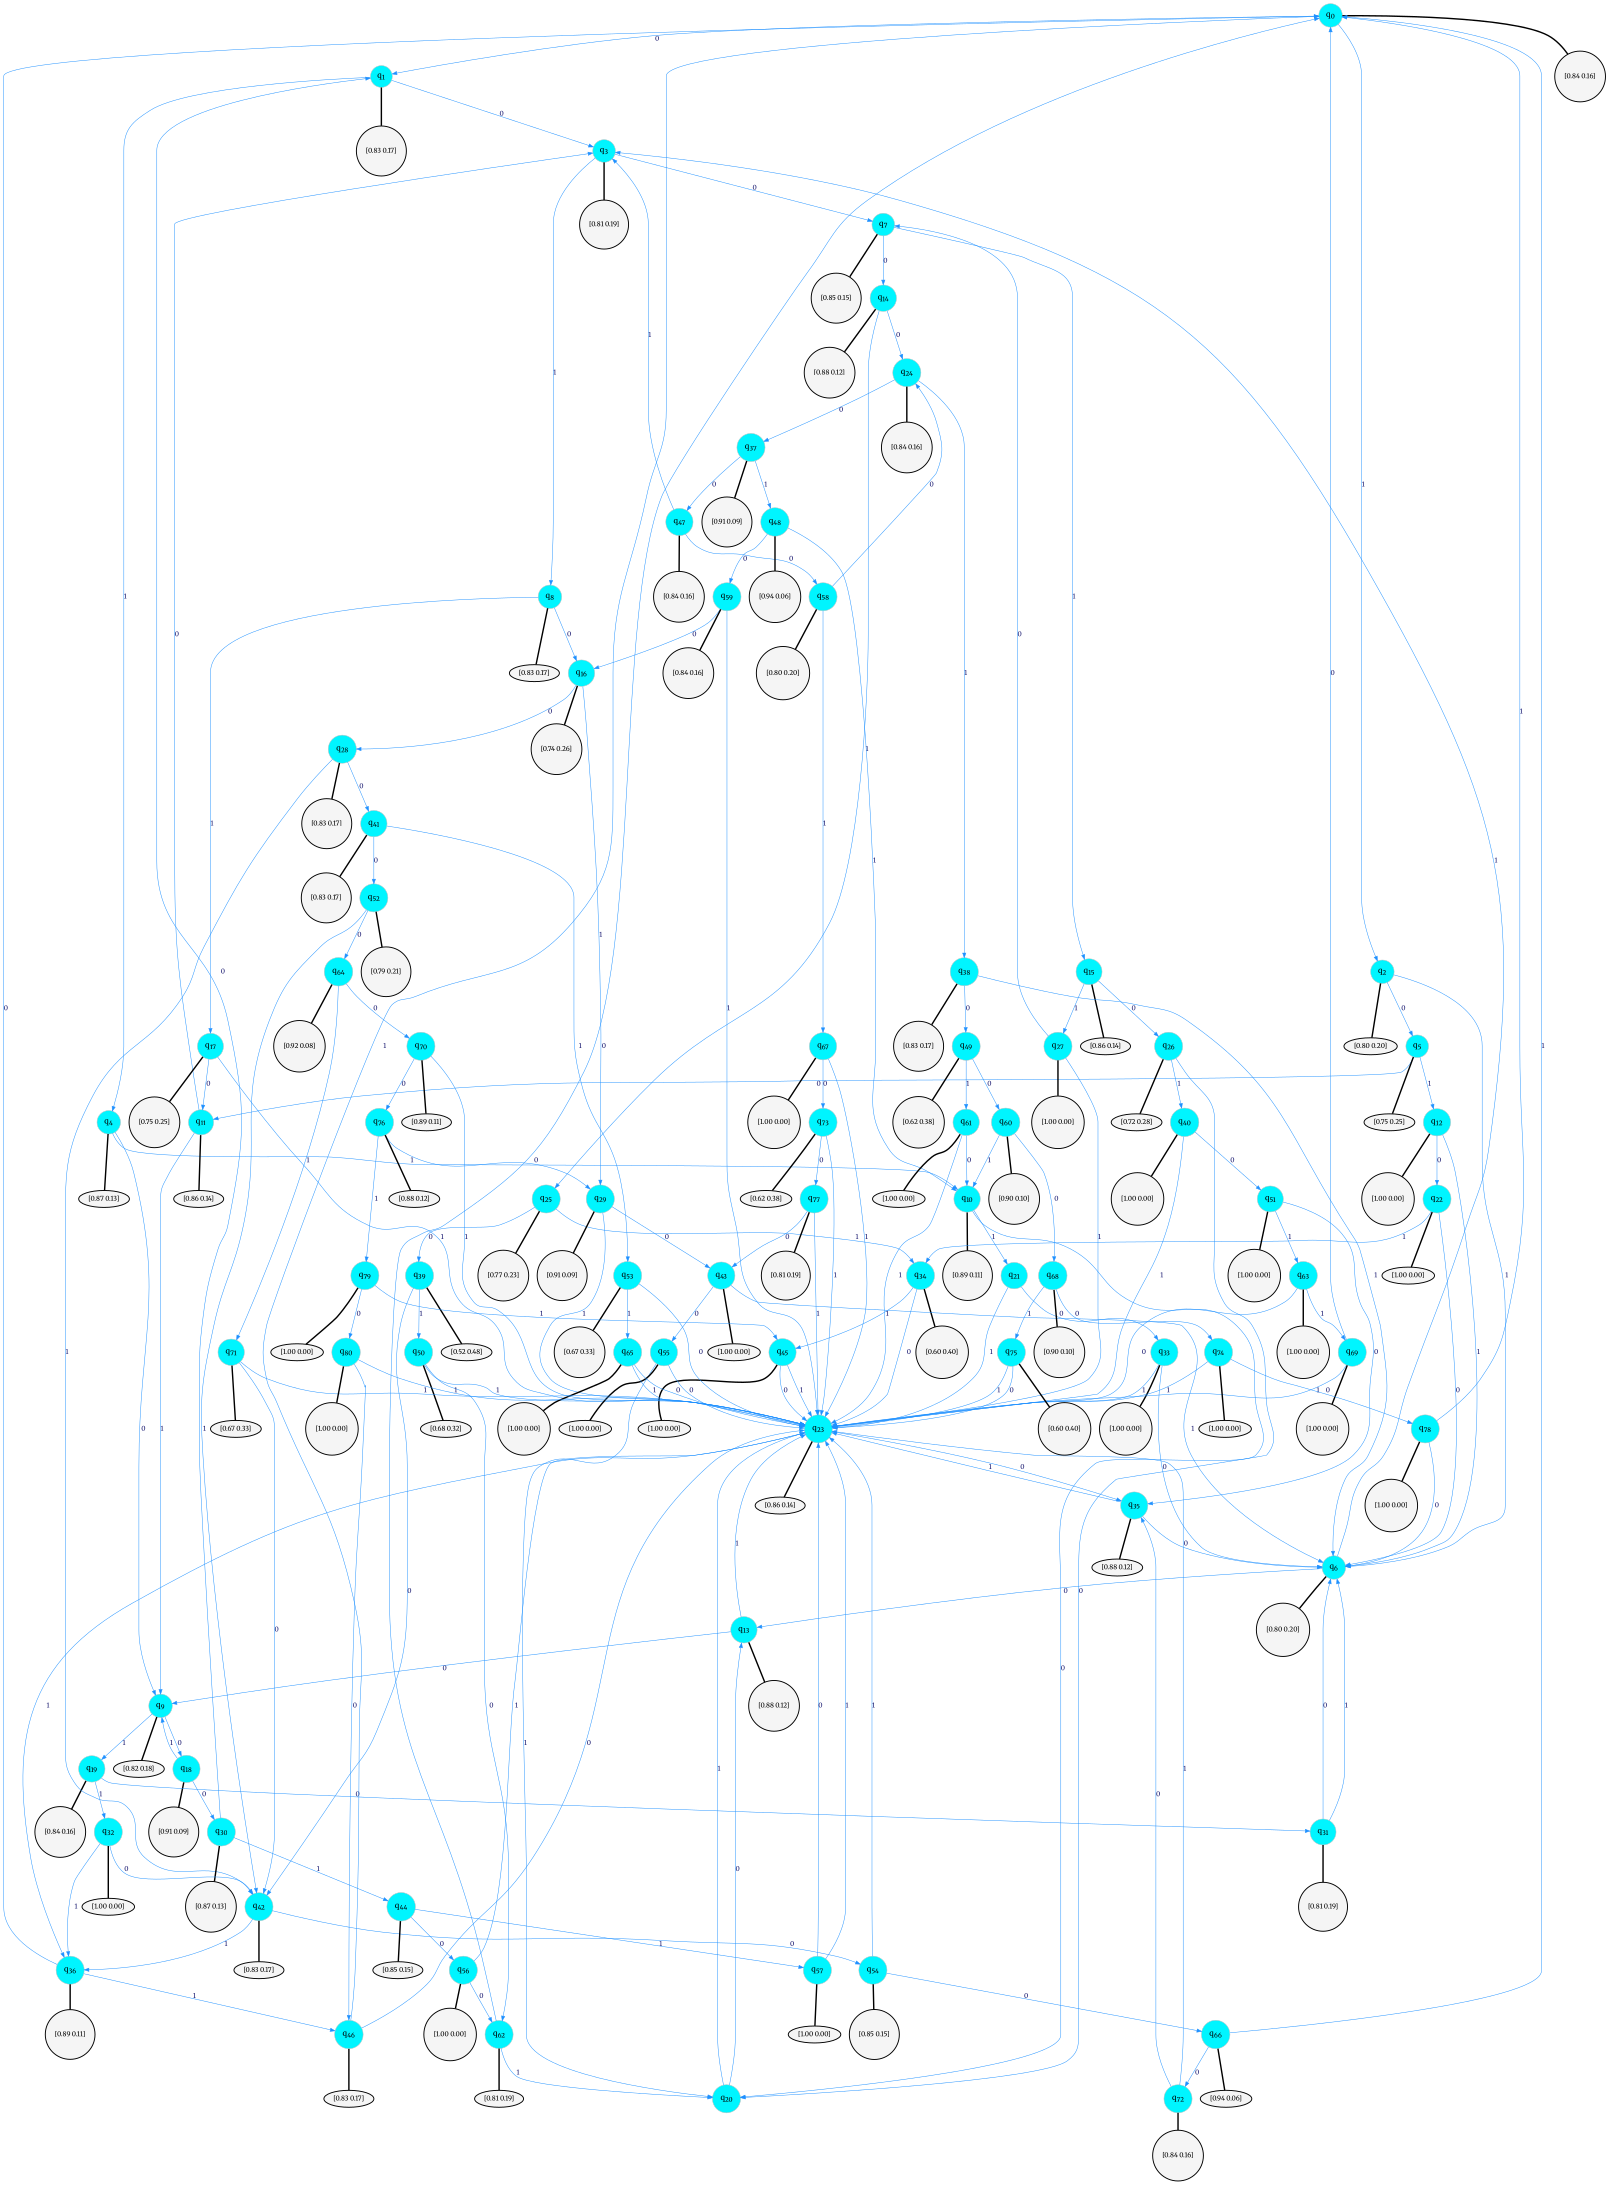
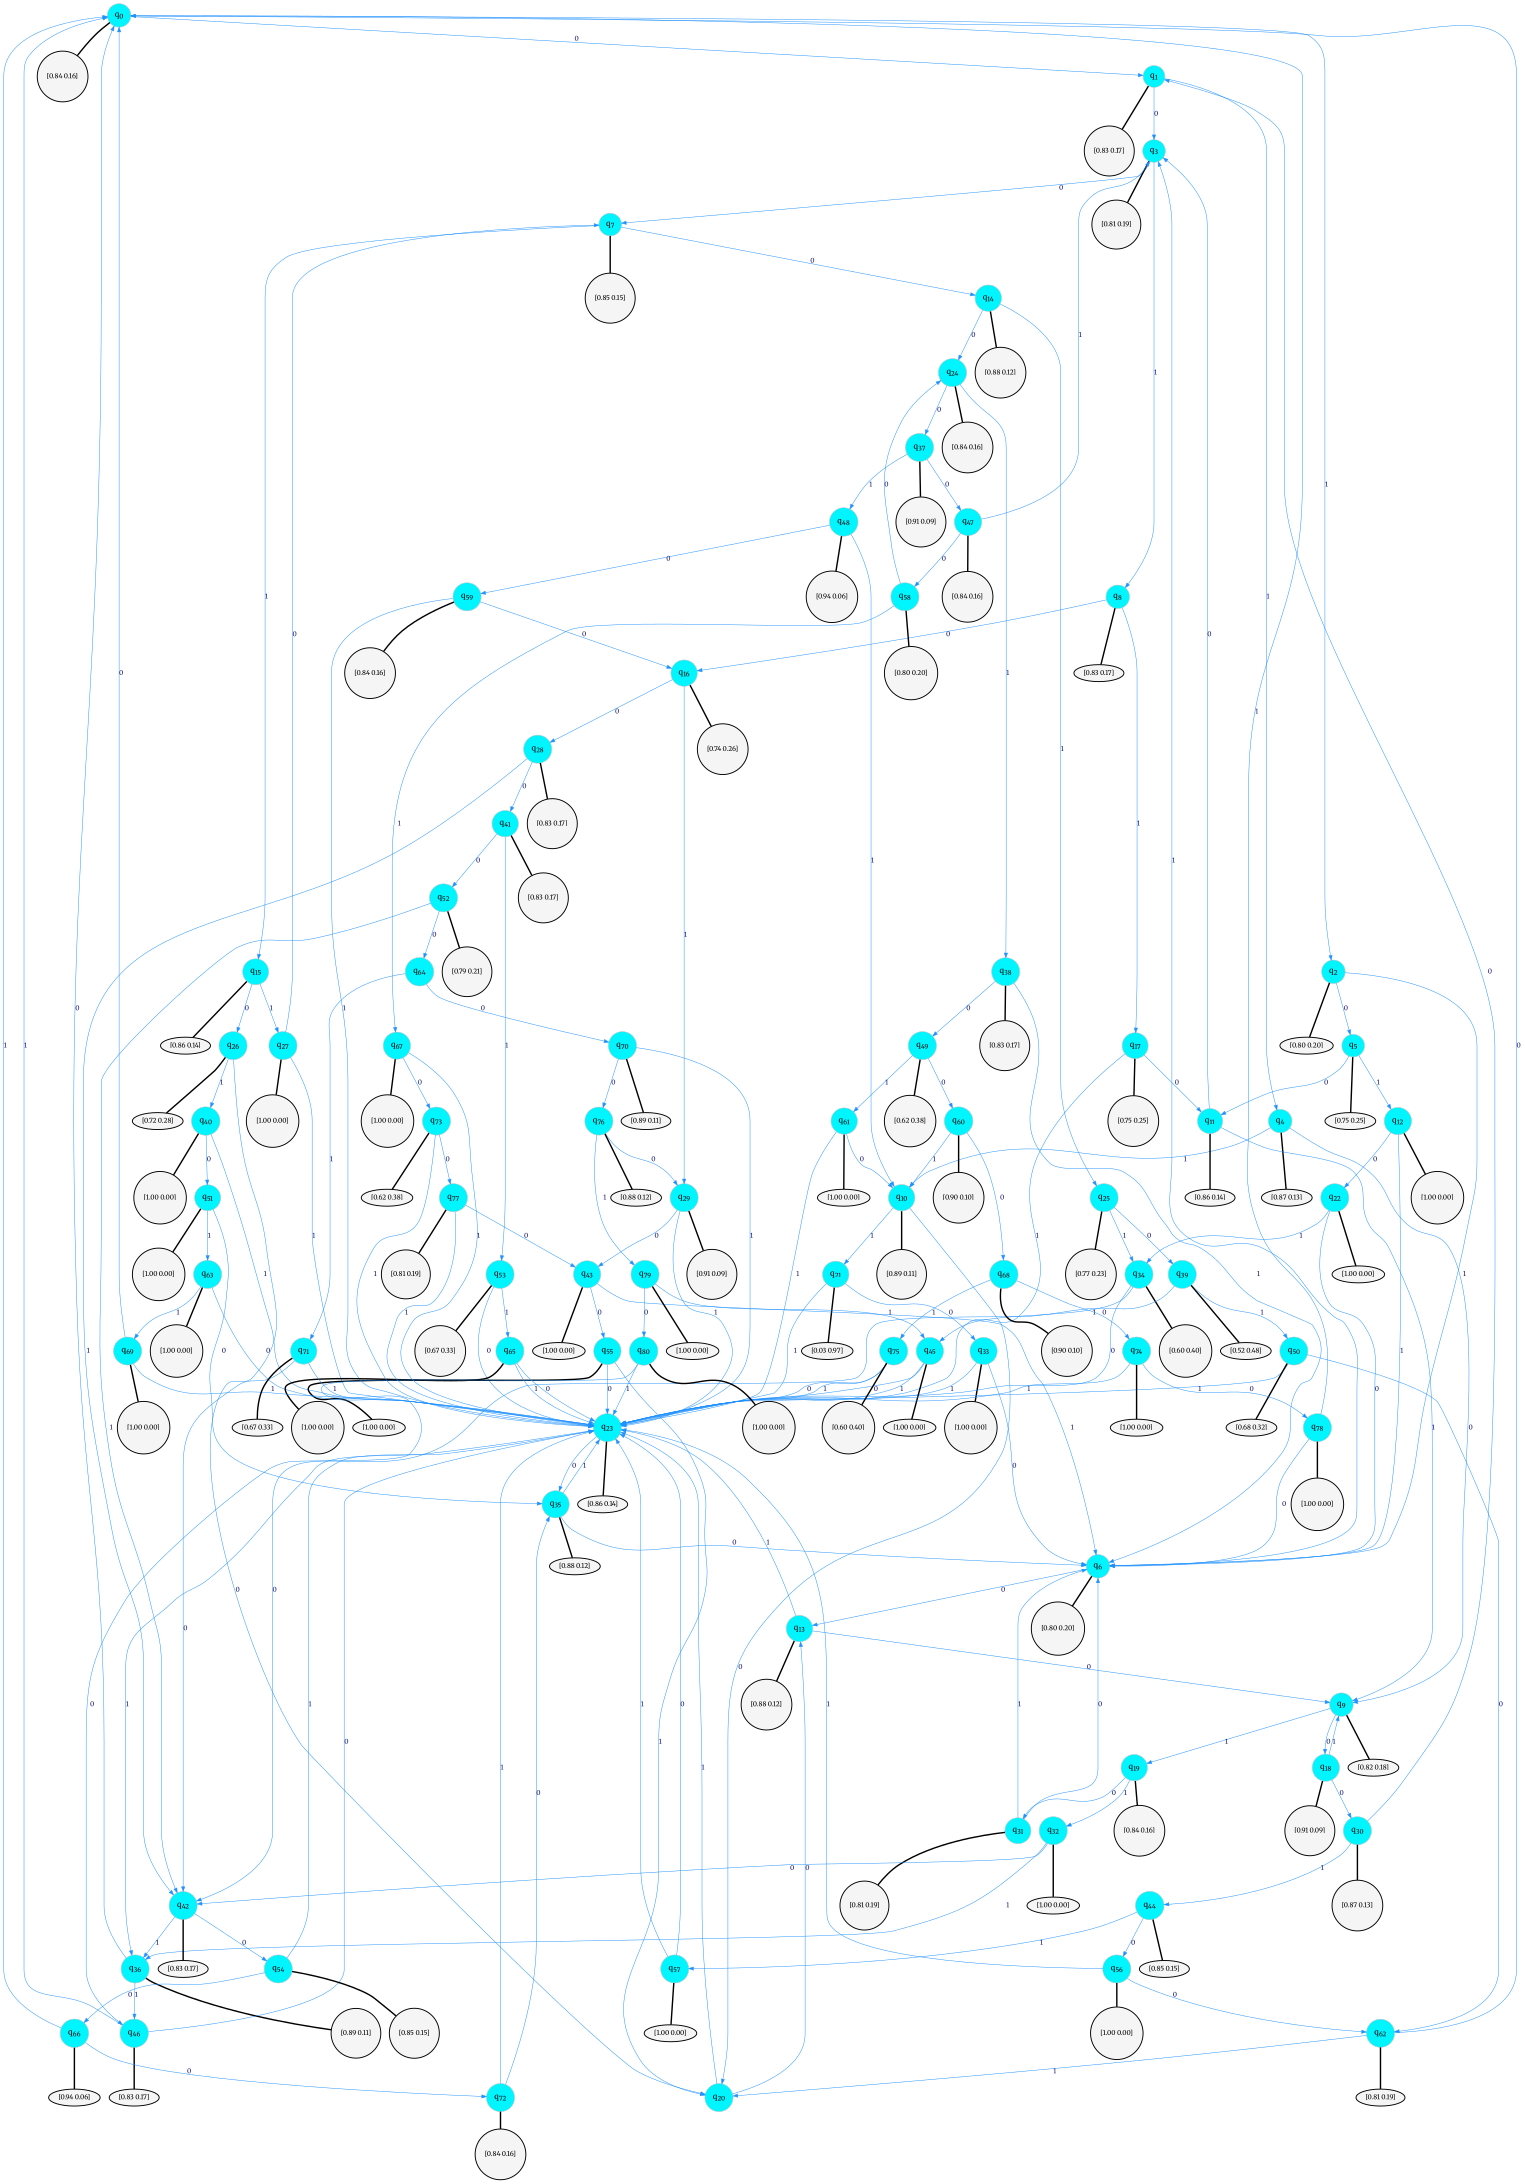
(299, 1046) -> none
none -> (827, 1351)
